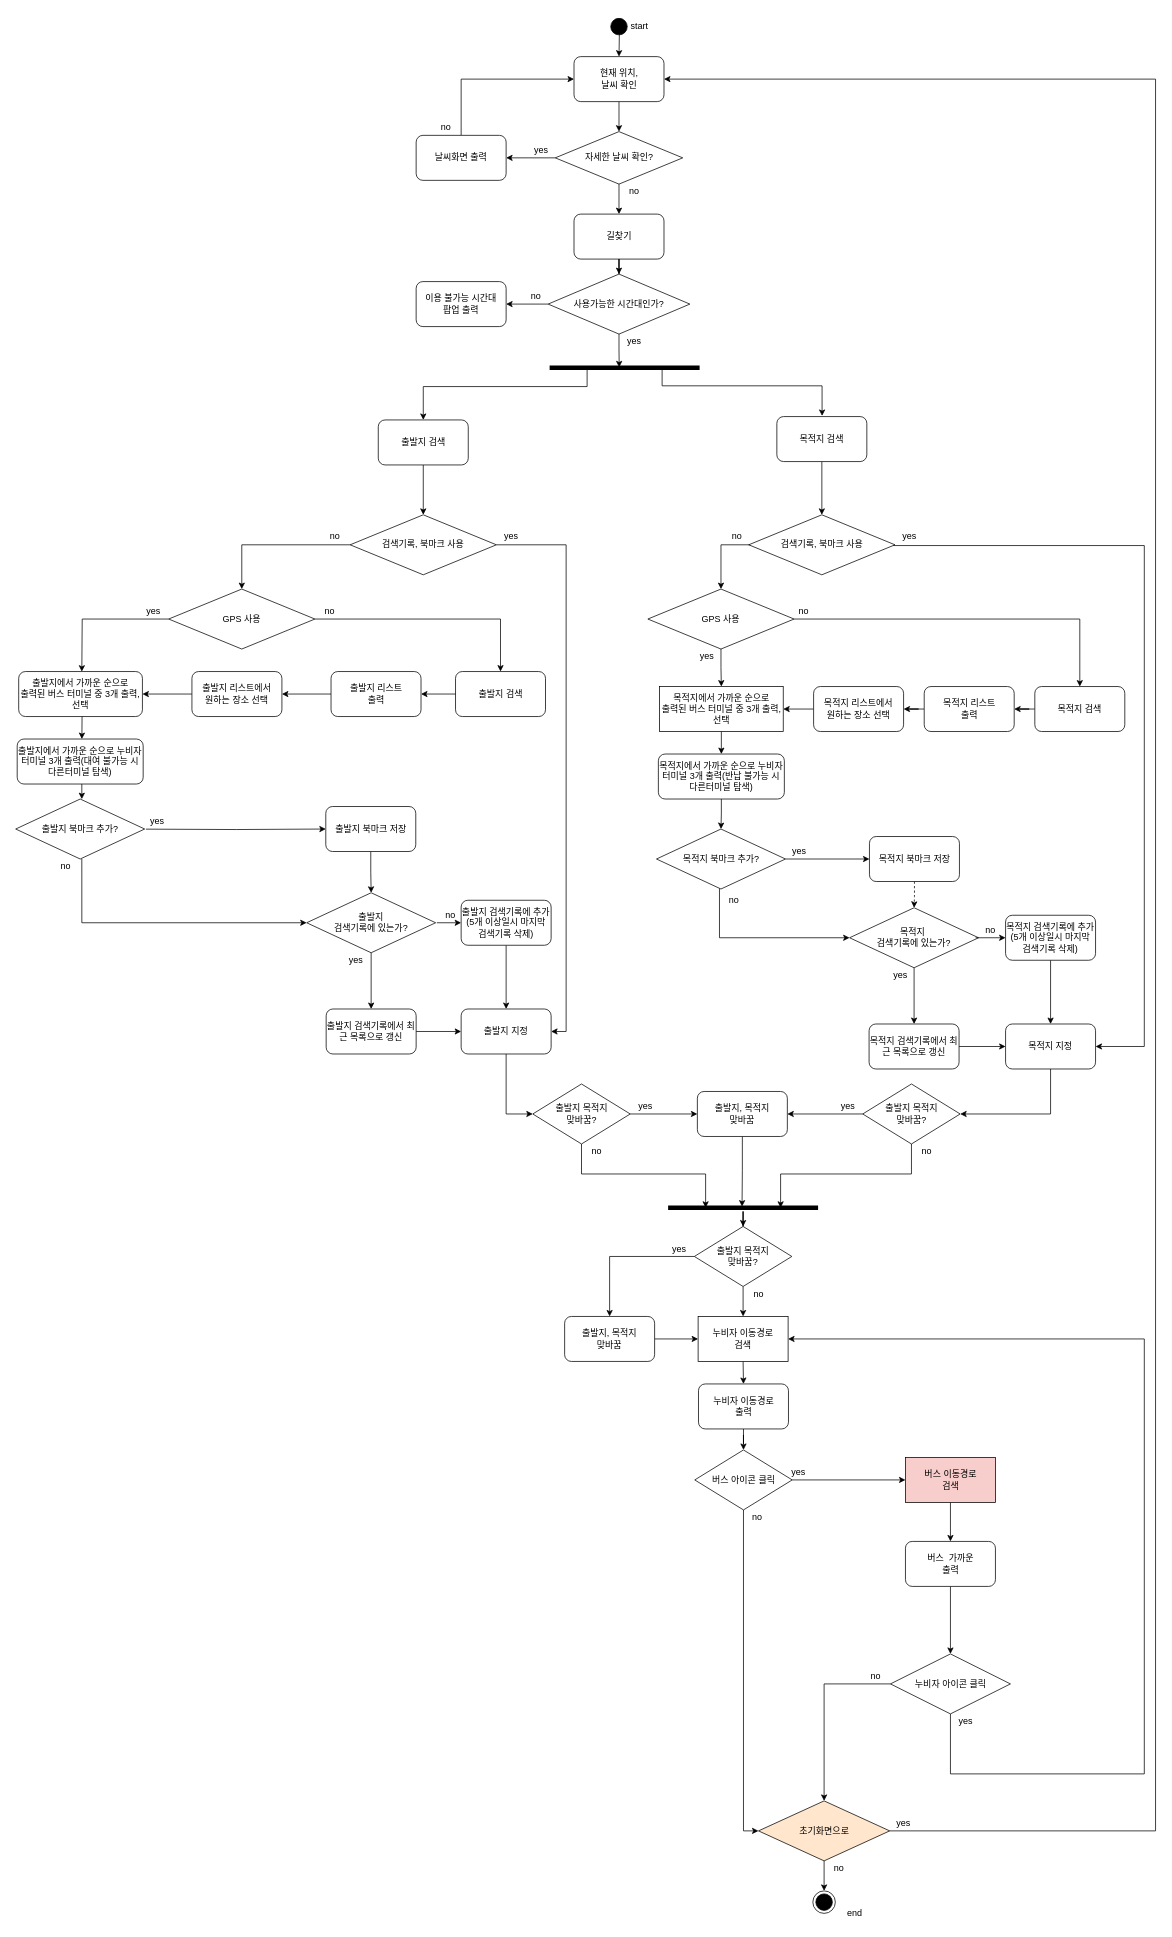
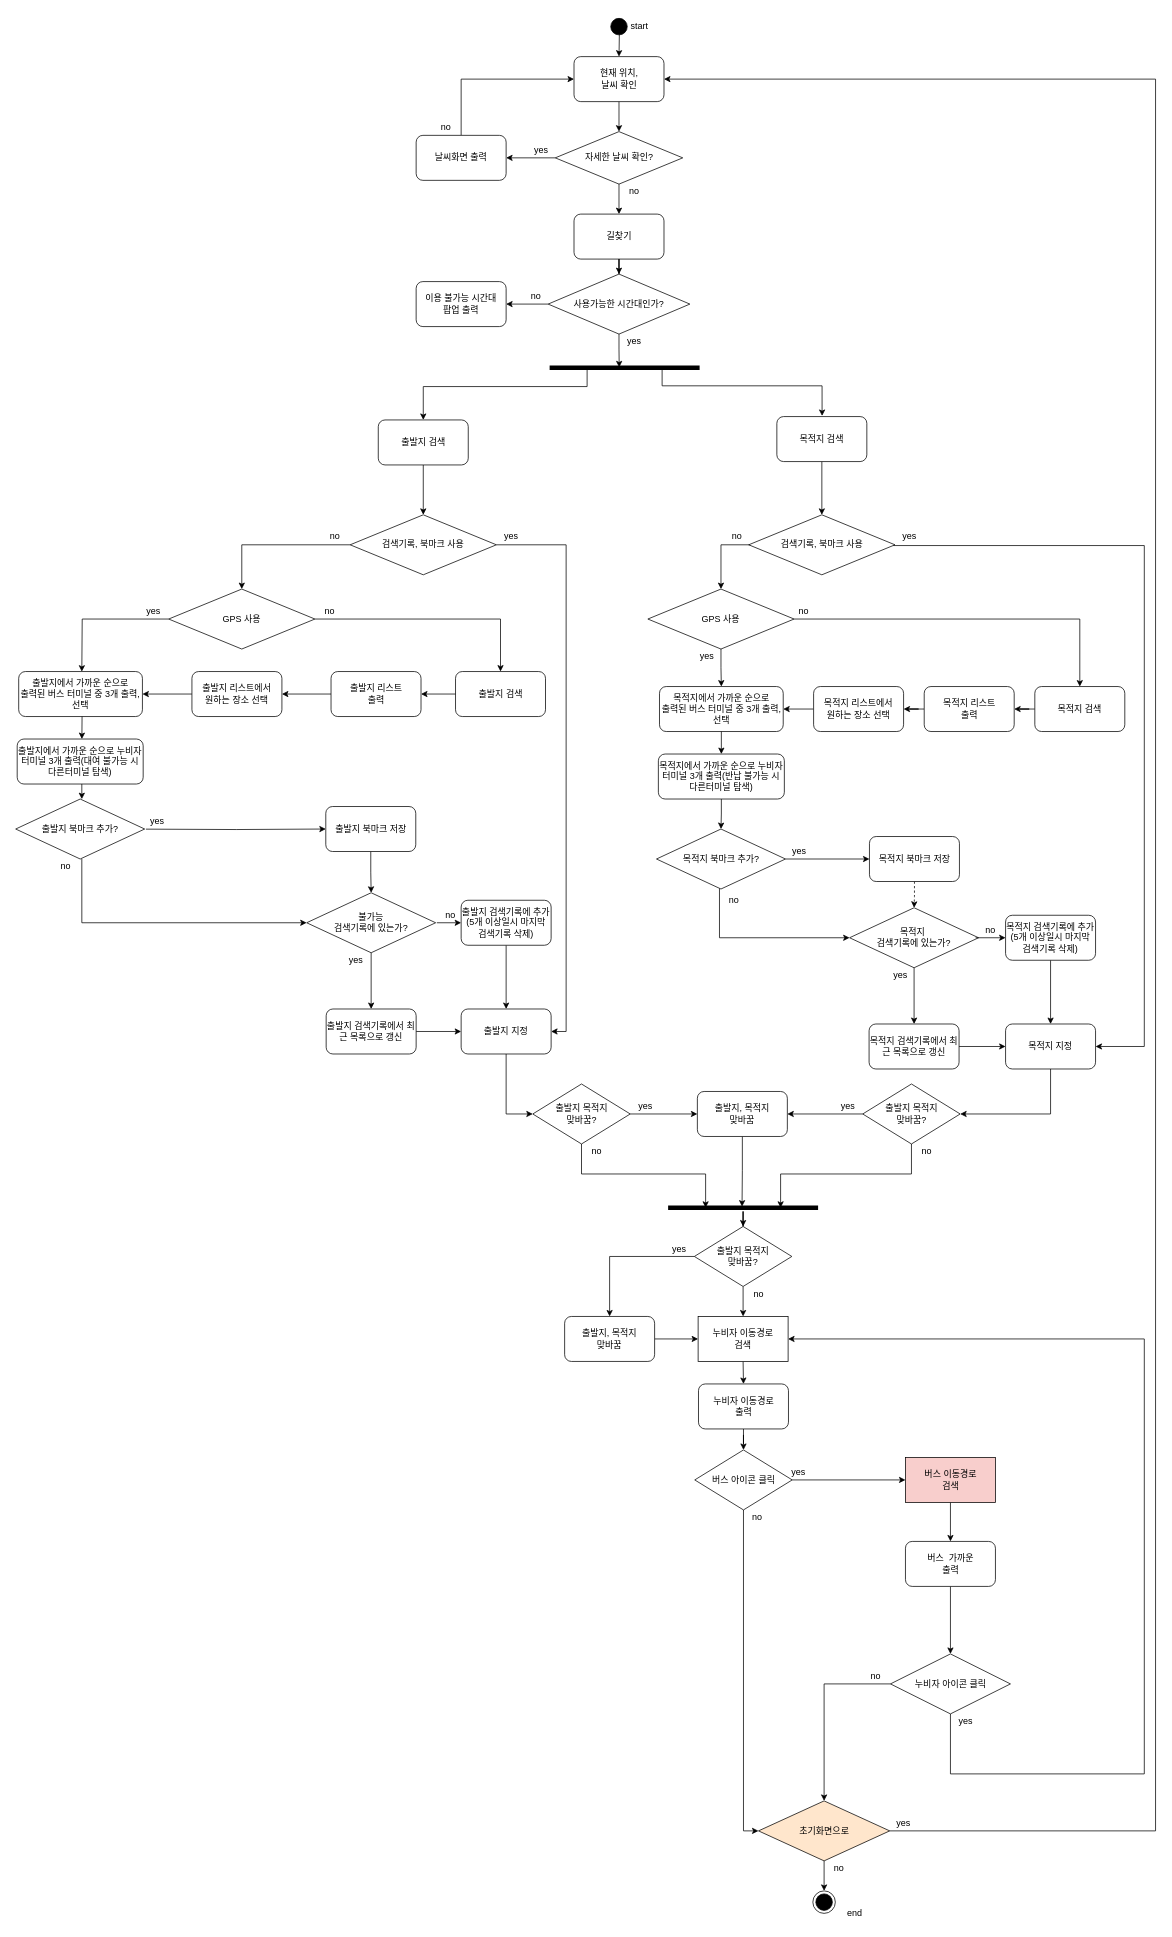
(721, 709) -> (721, 709)
(371, 923) -> (371, 923)
